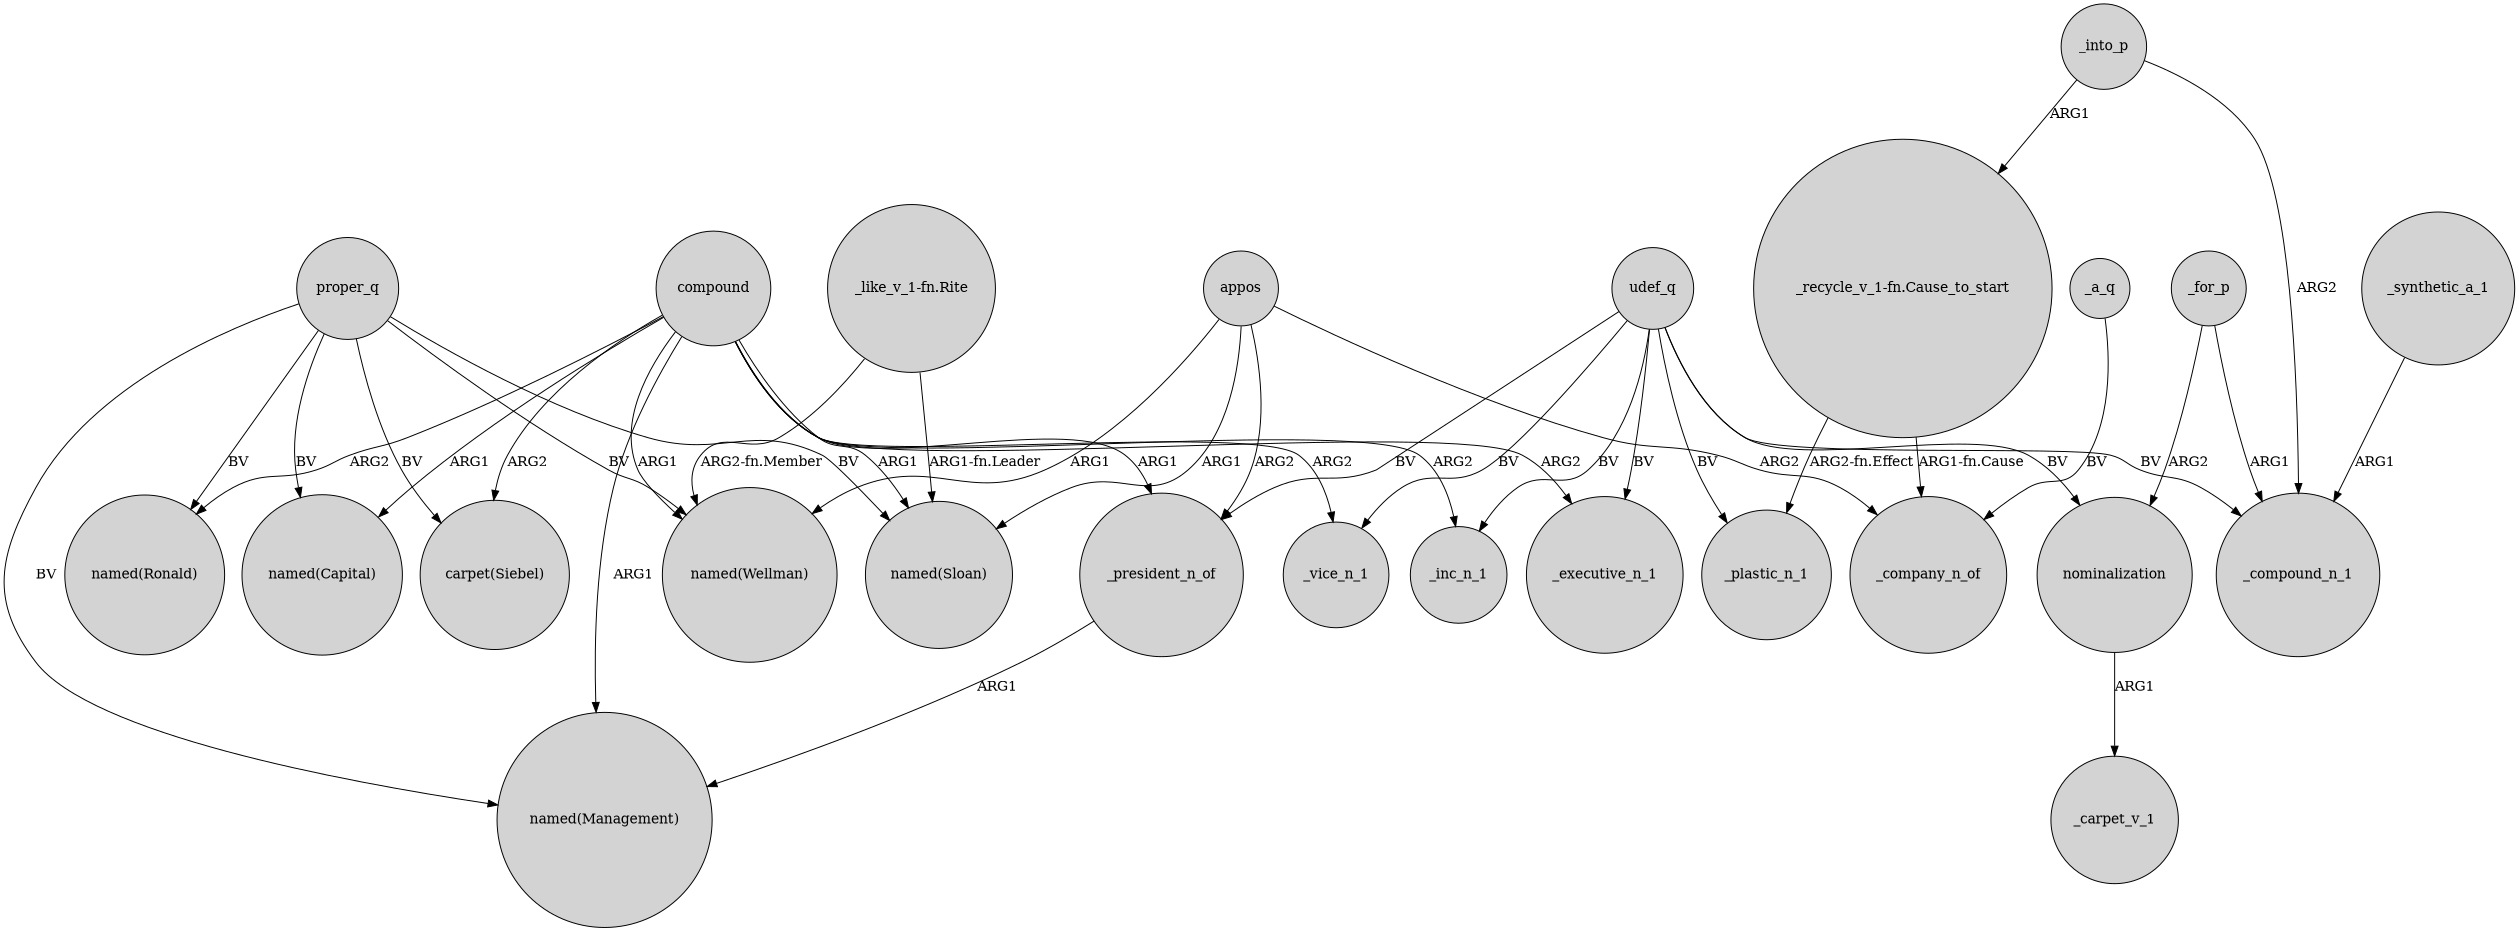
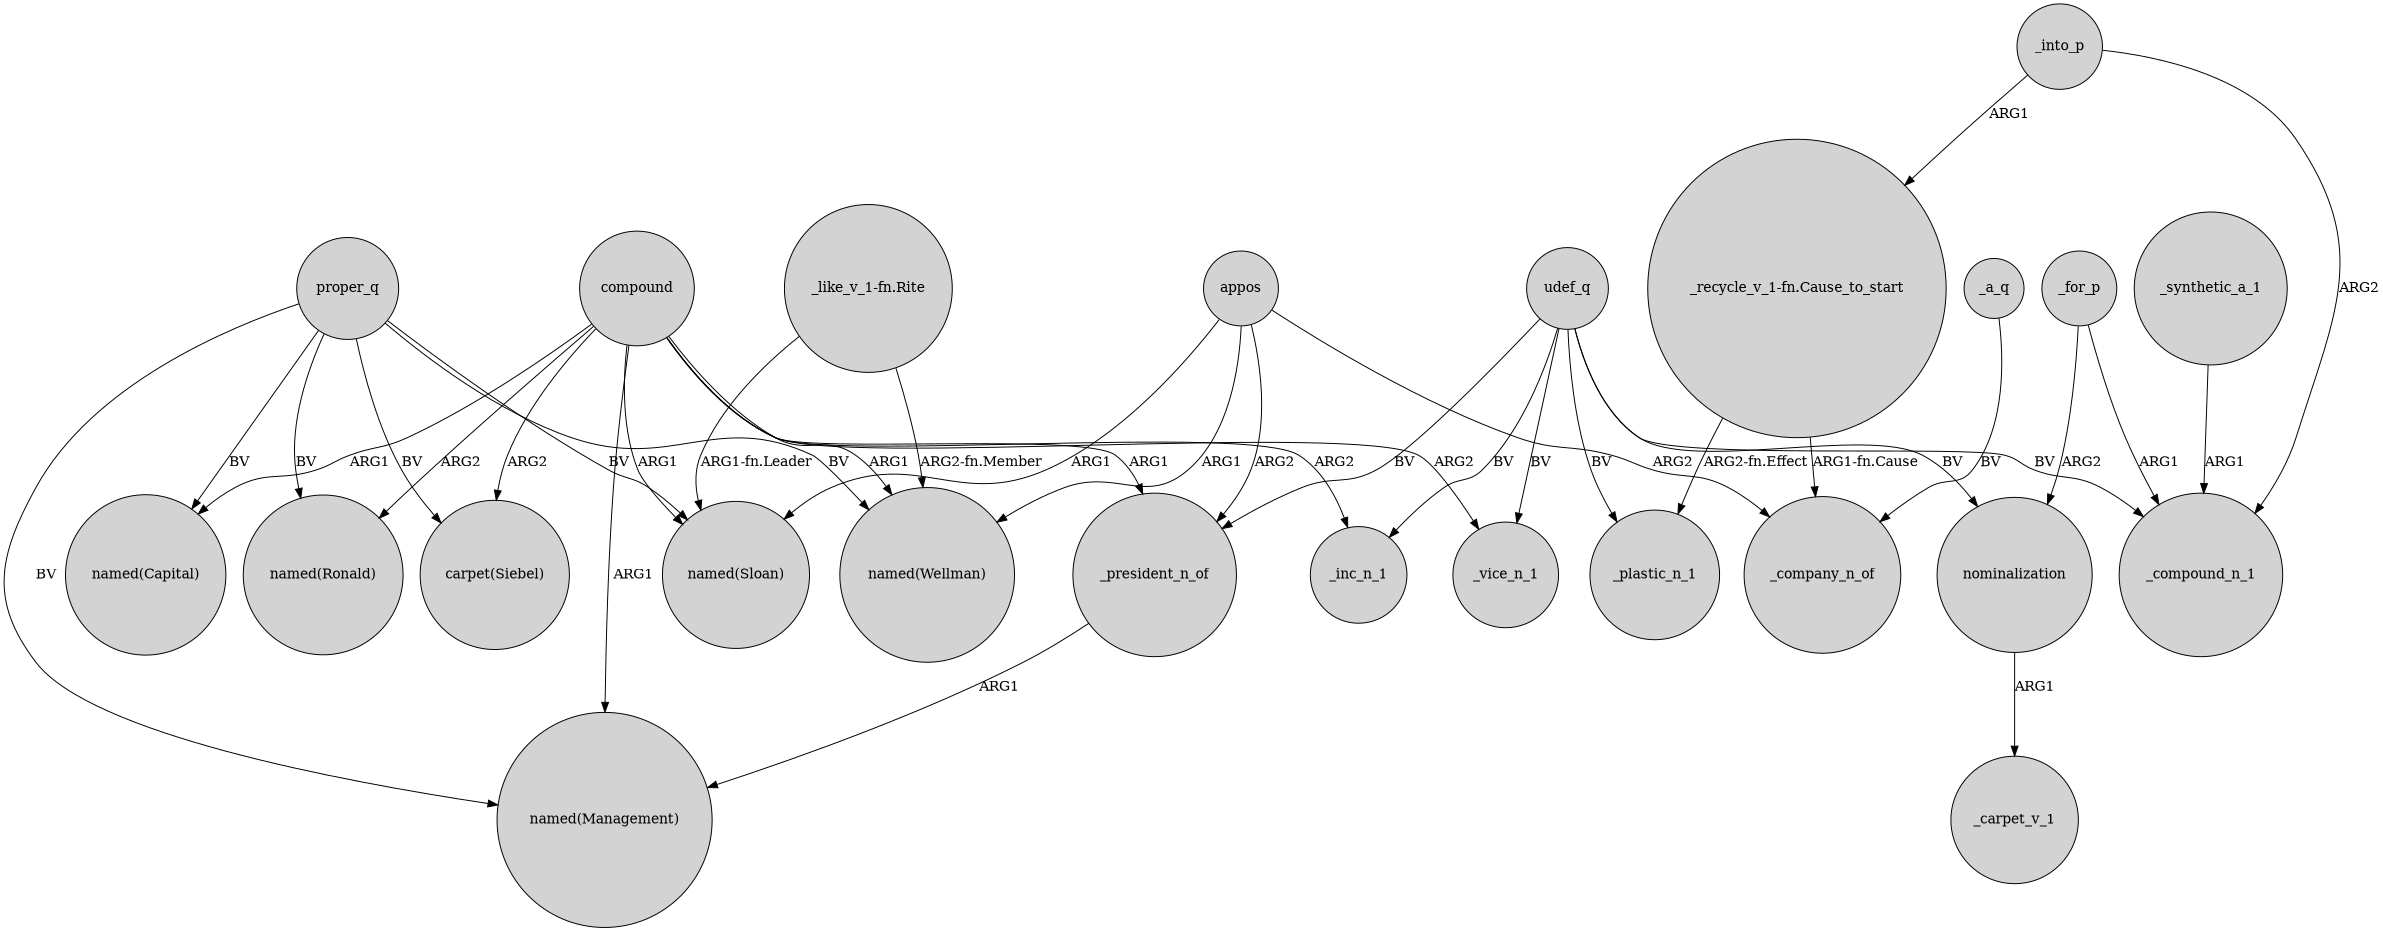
(1605, 575) -> none
